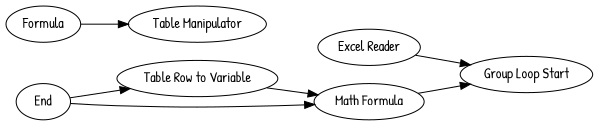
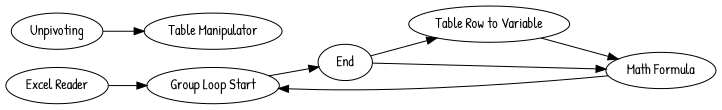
(43, 24) -> (57, 31)
none -> (289, 72)
